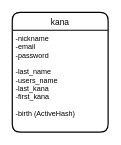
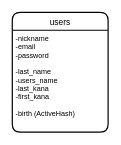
(60, 22) -> (60, 22)
